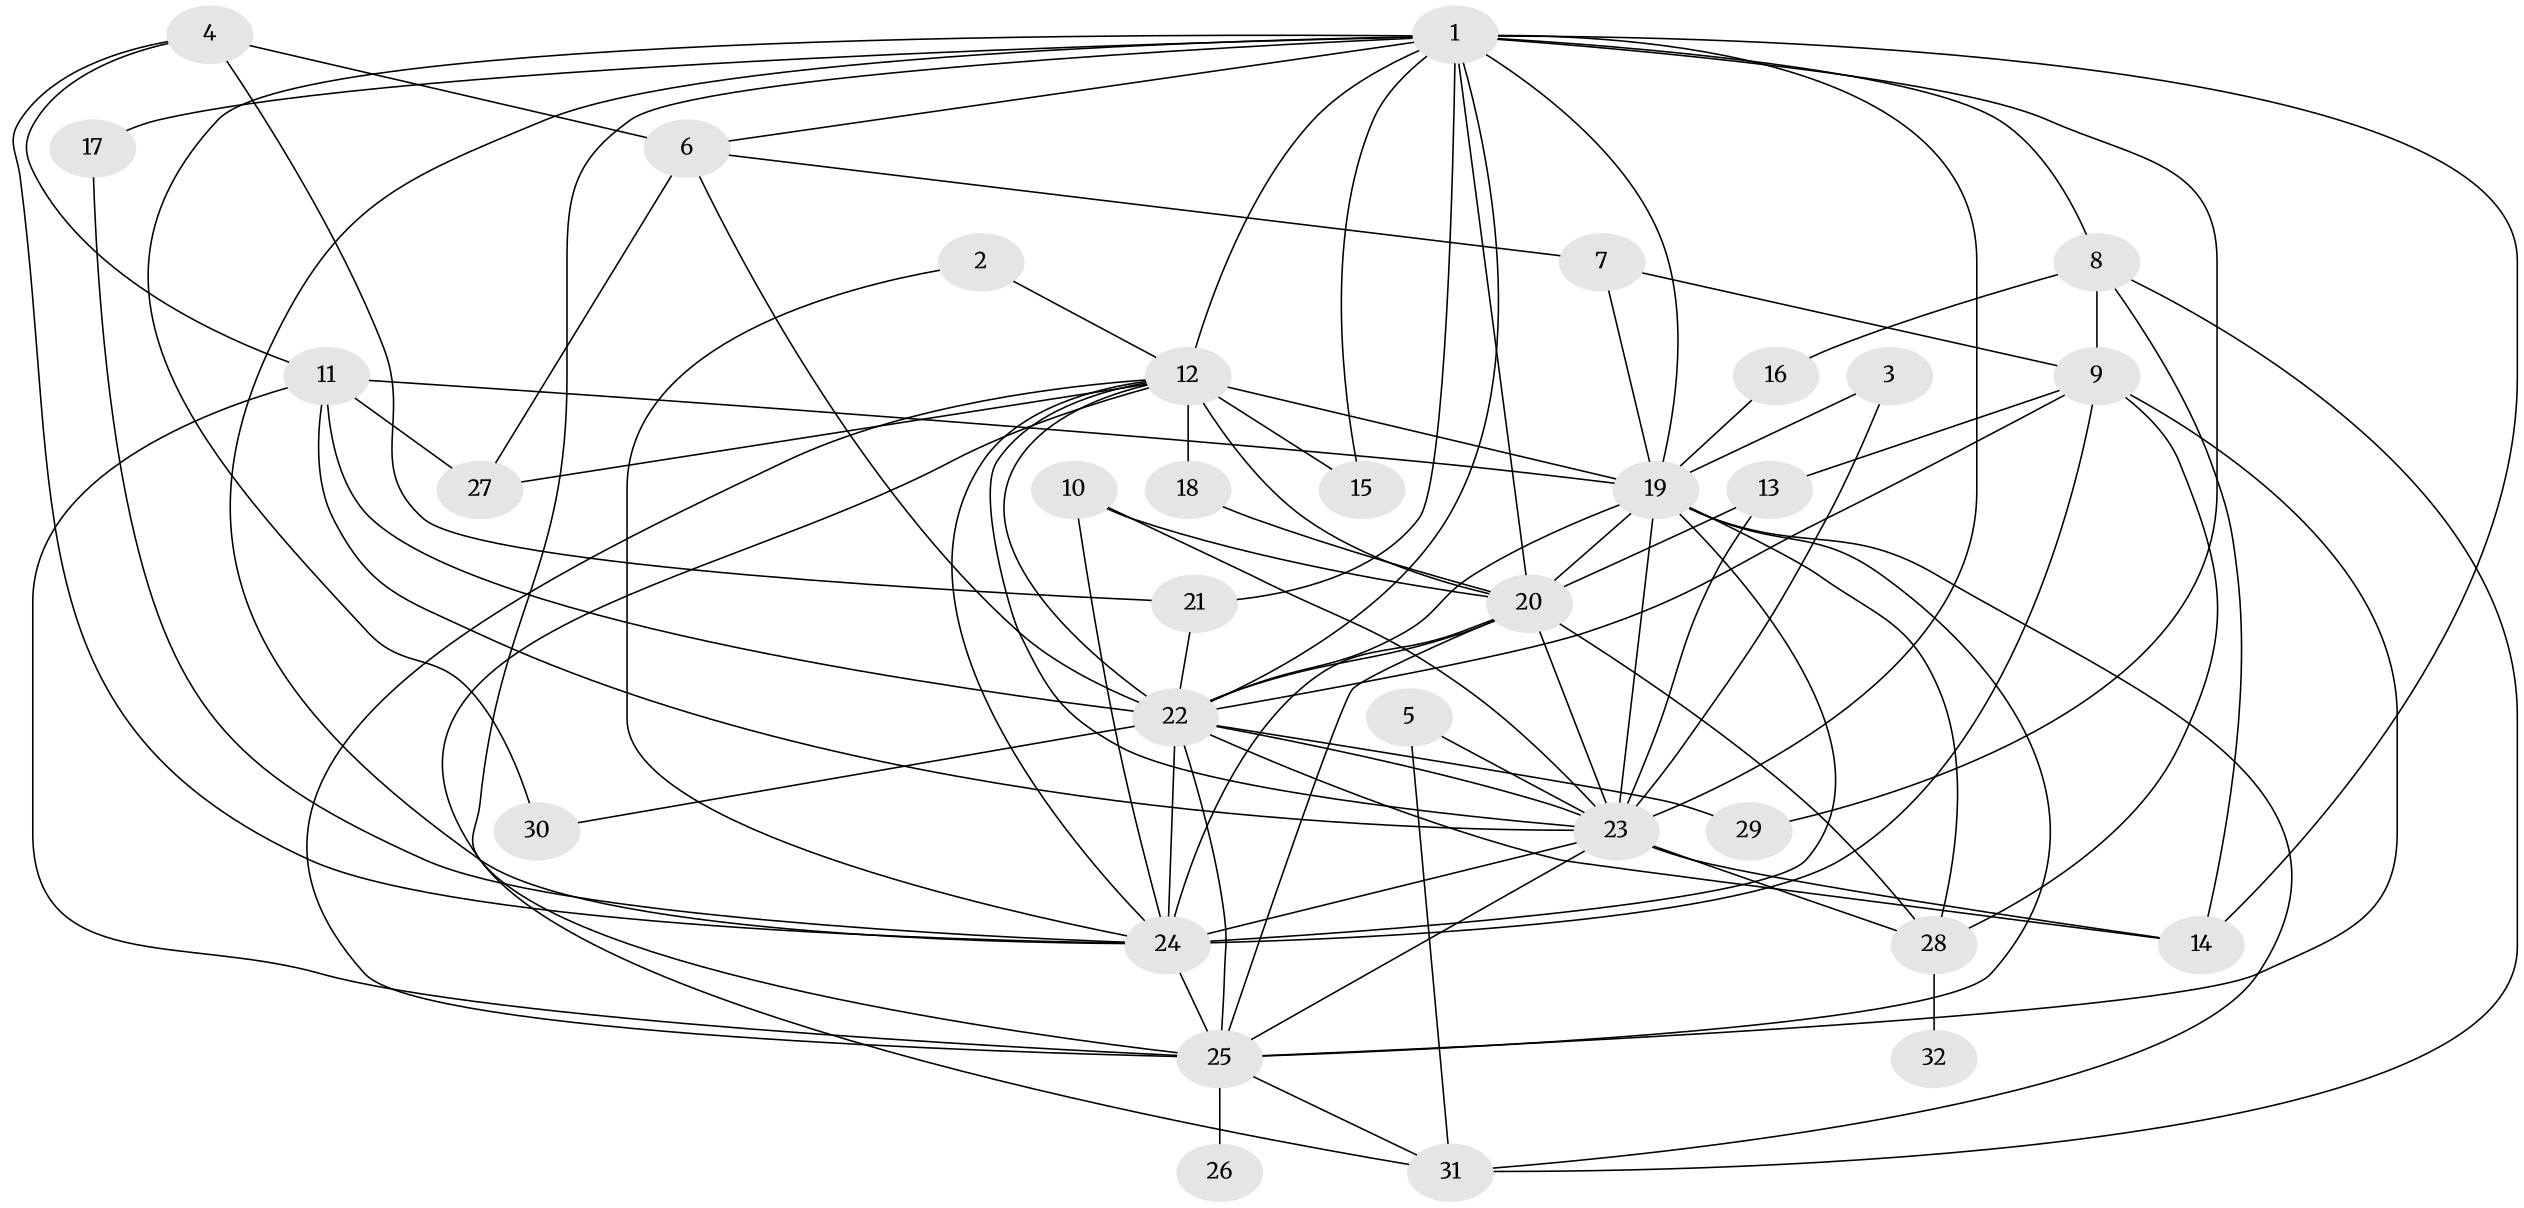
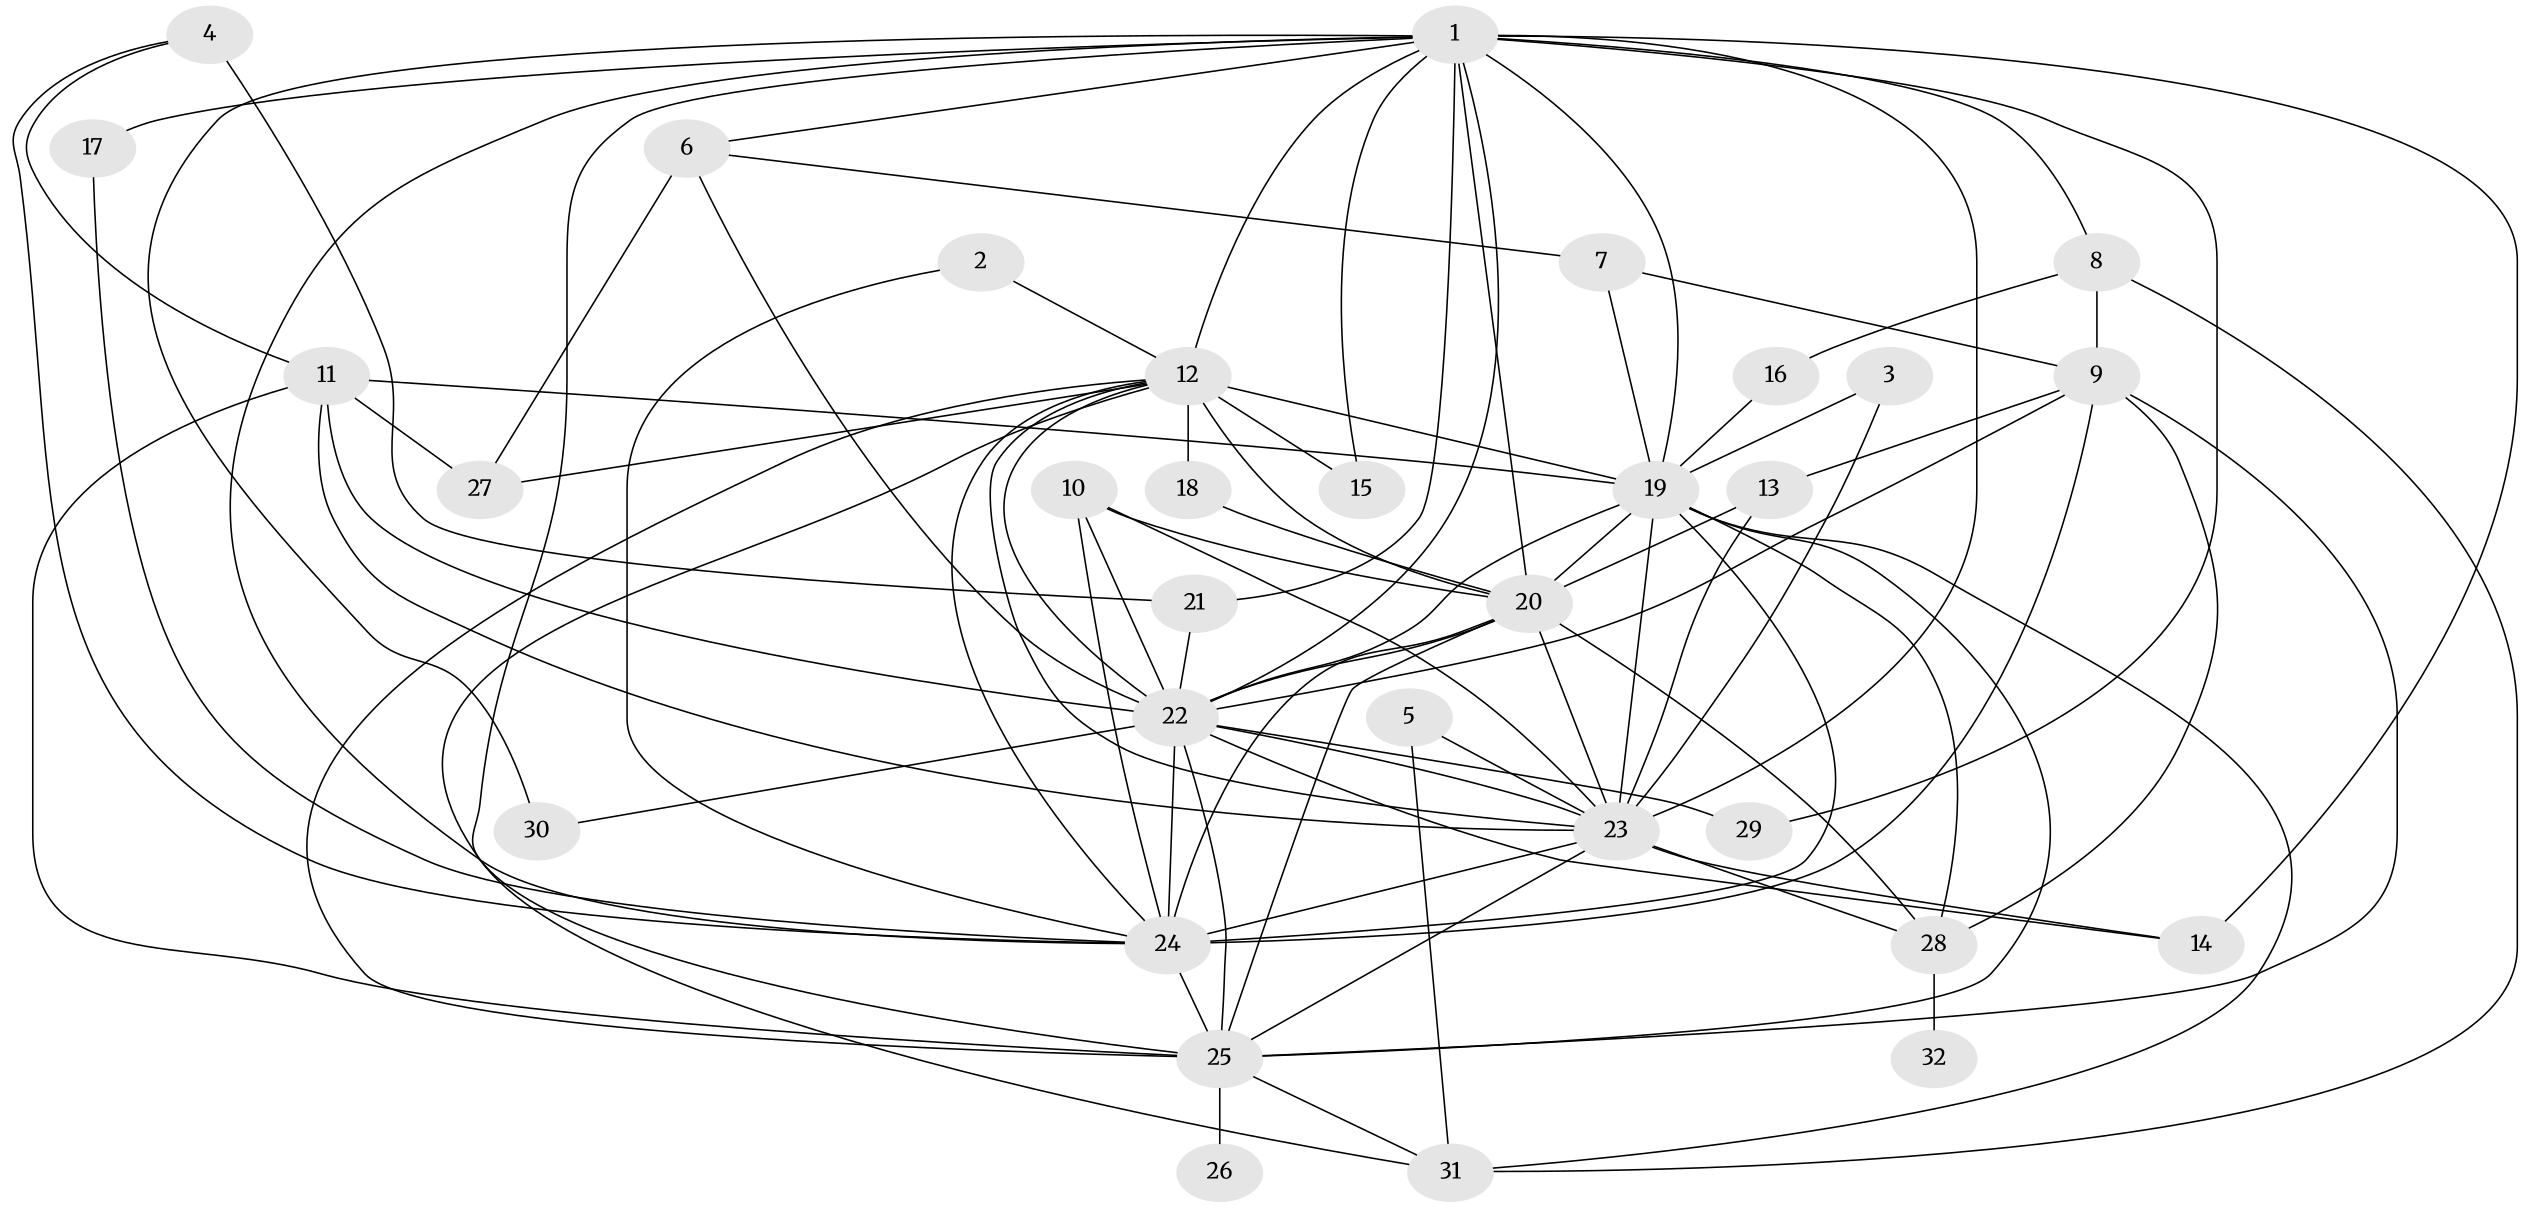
(458, 94) -> none
(2239, 590) -> none
none -> (1129, 612)
